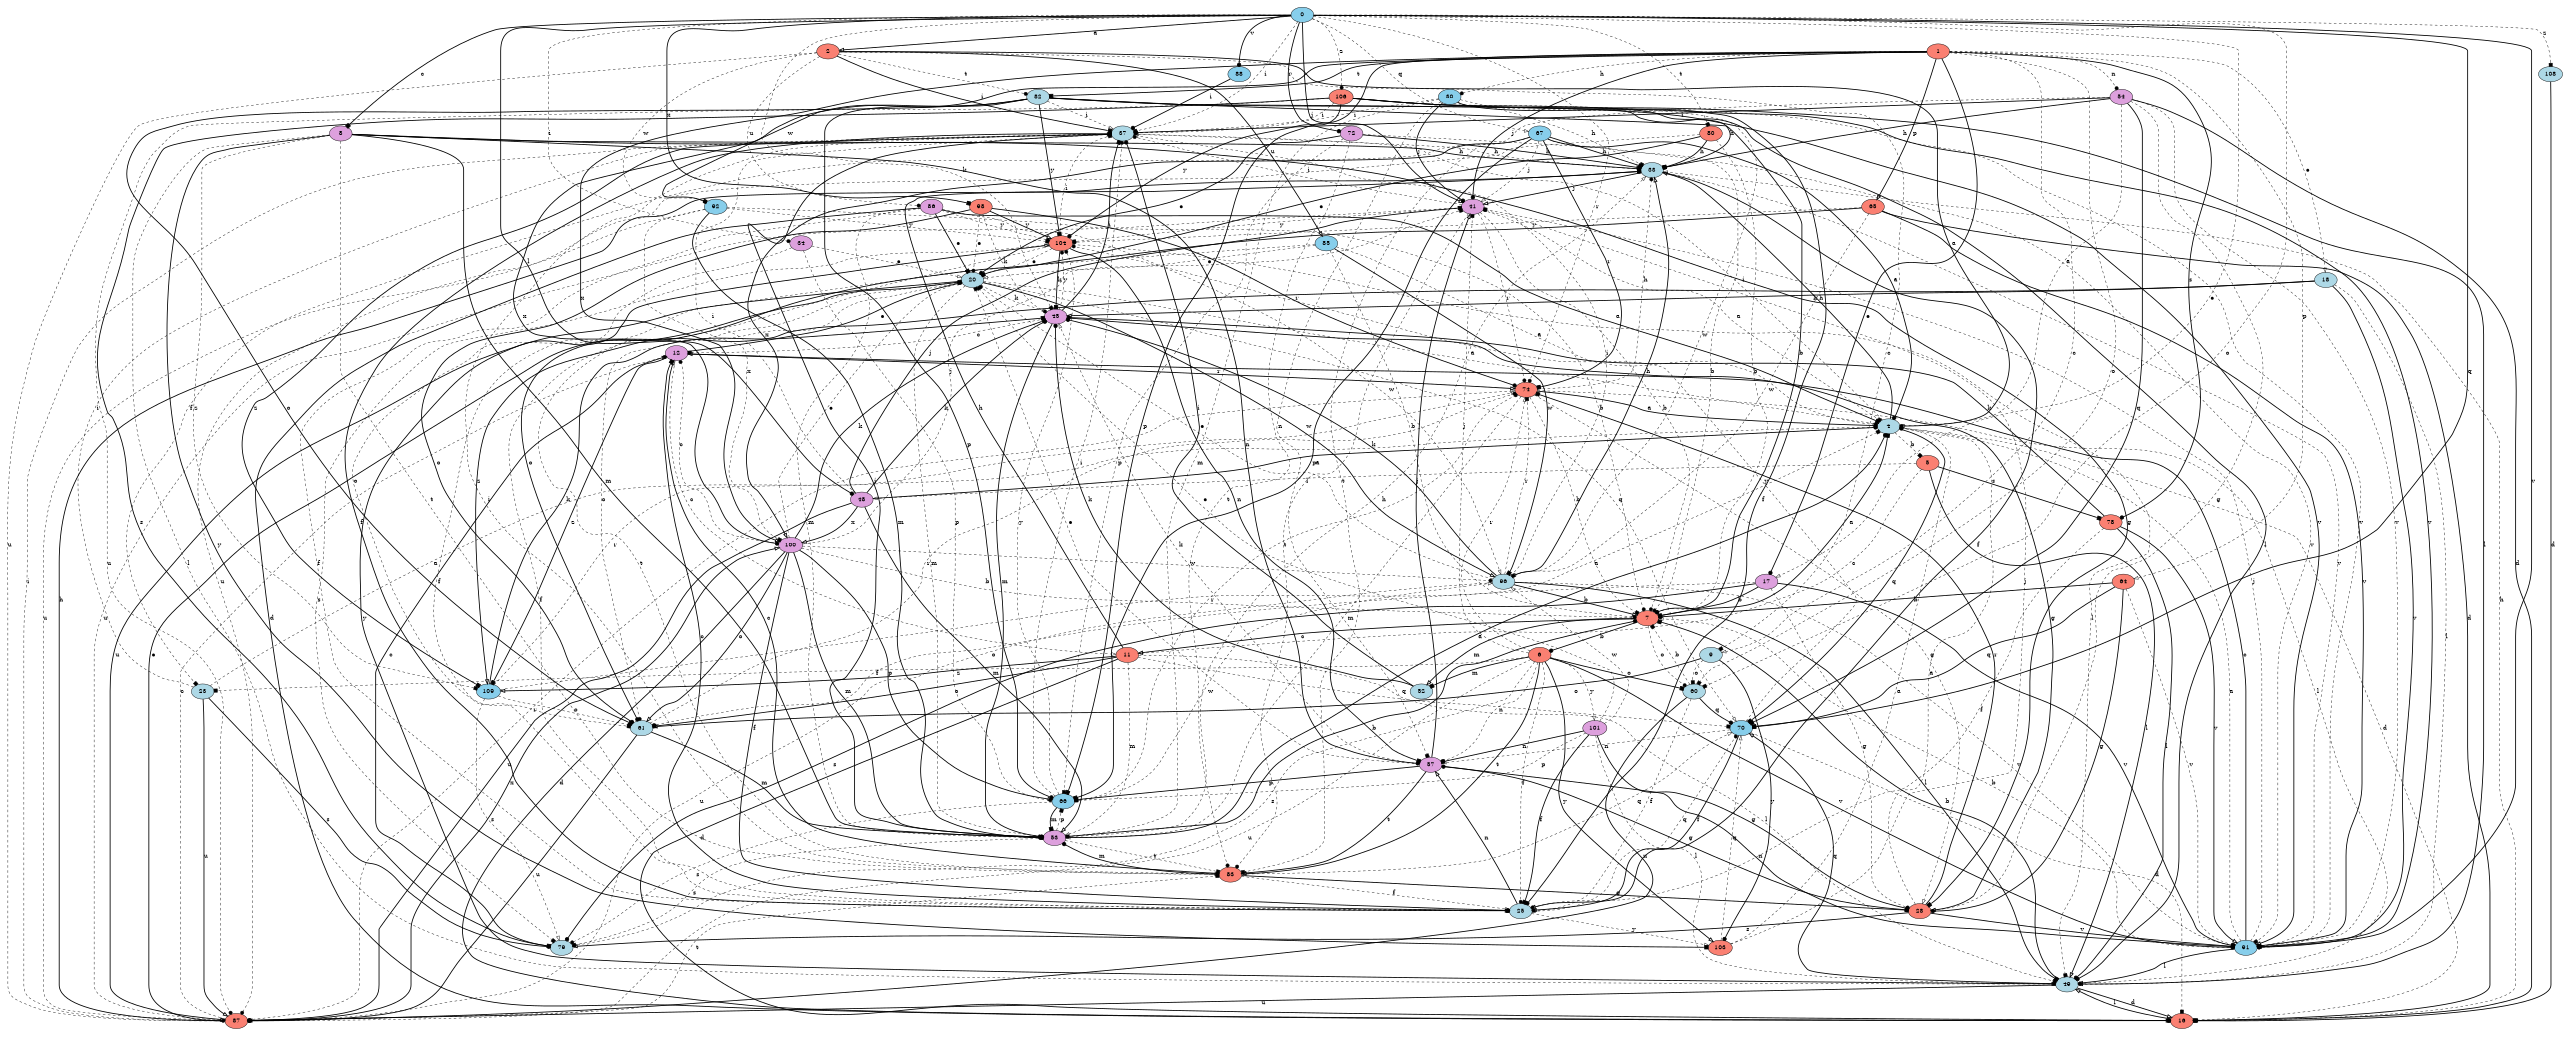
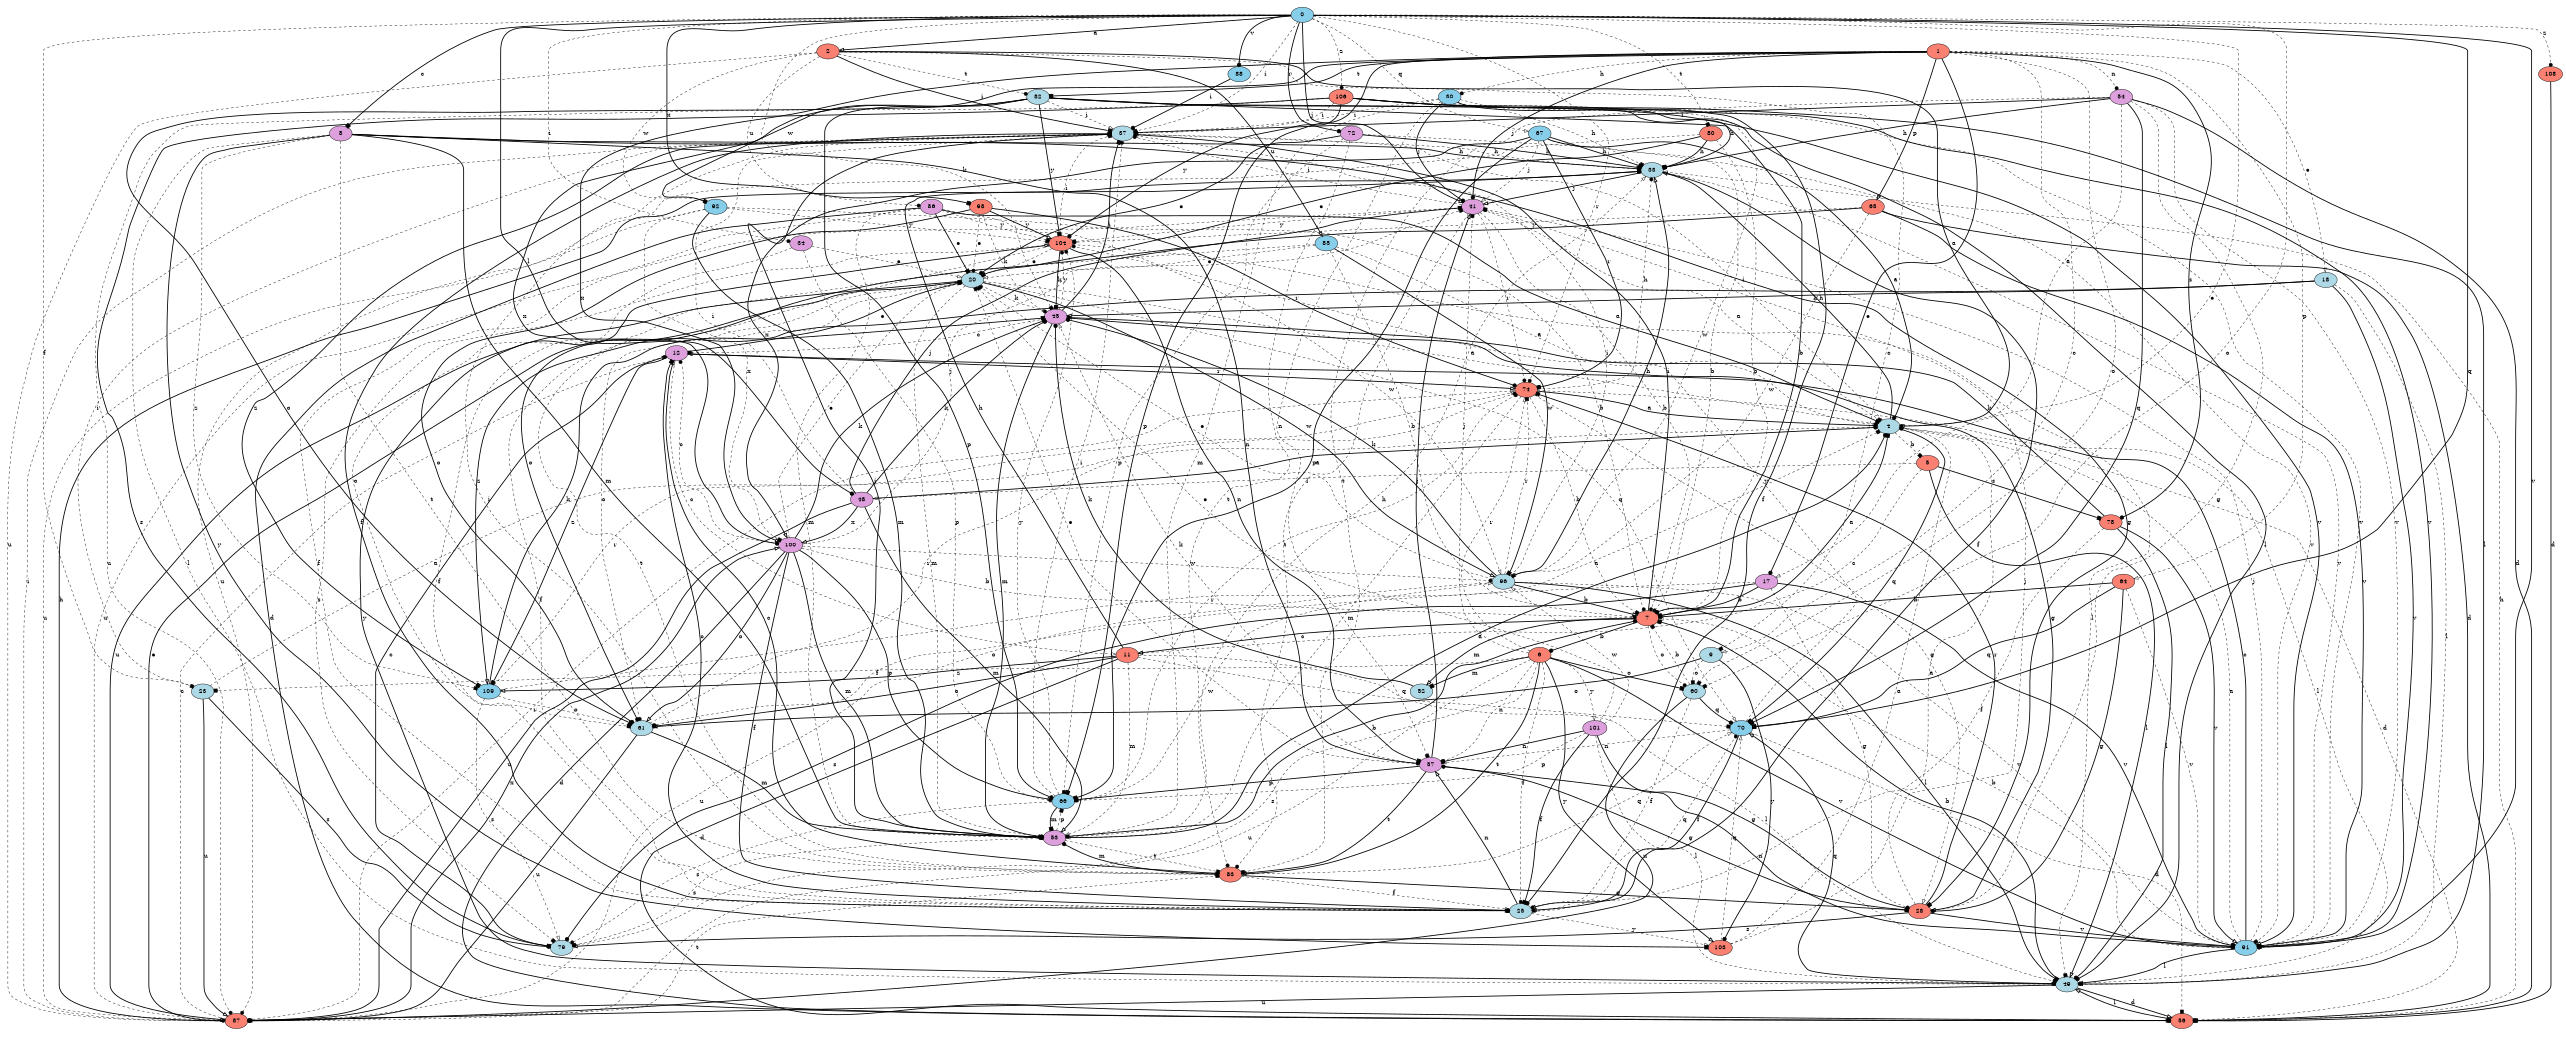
(2039, 20) -> (2039, 20)
(2551, 74) -> (2551, 74)
(680, 193) -> (310, 28)
(1179, 465) -> (1546, 234)
(2182, 1021) -> (2182, 1021)
